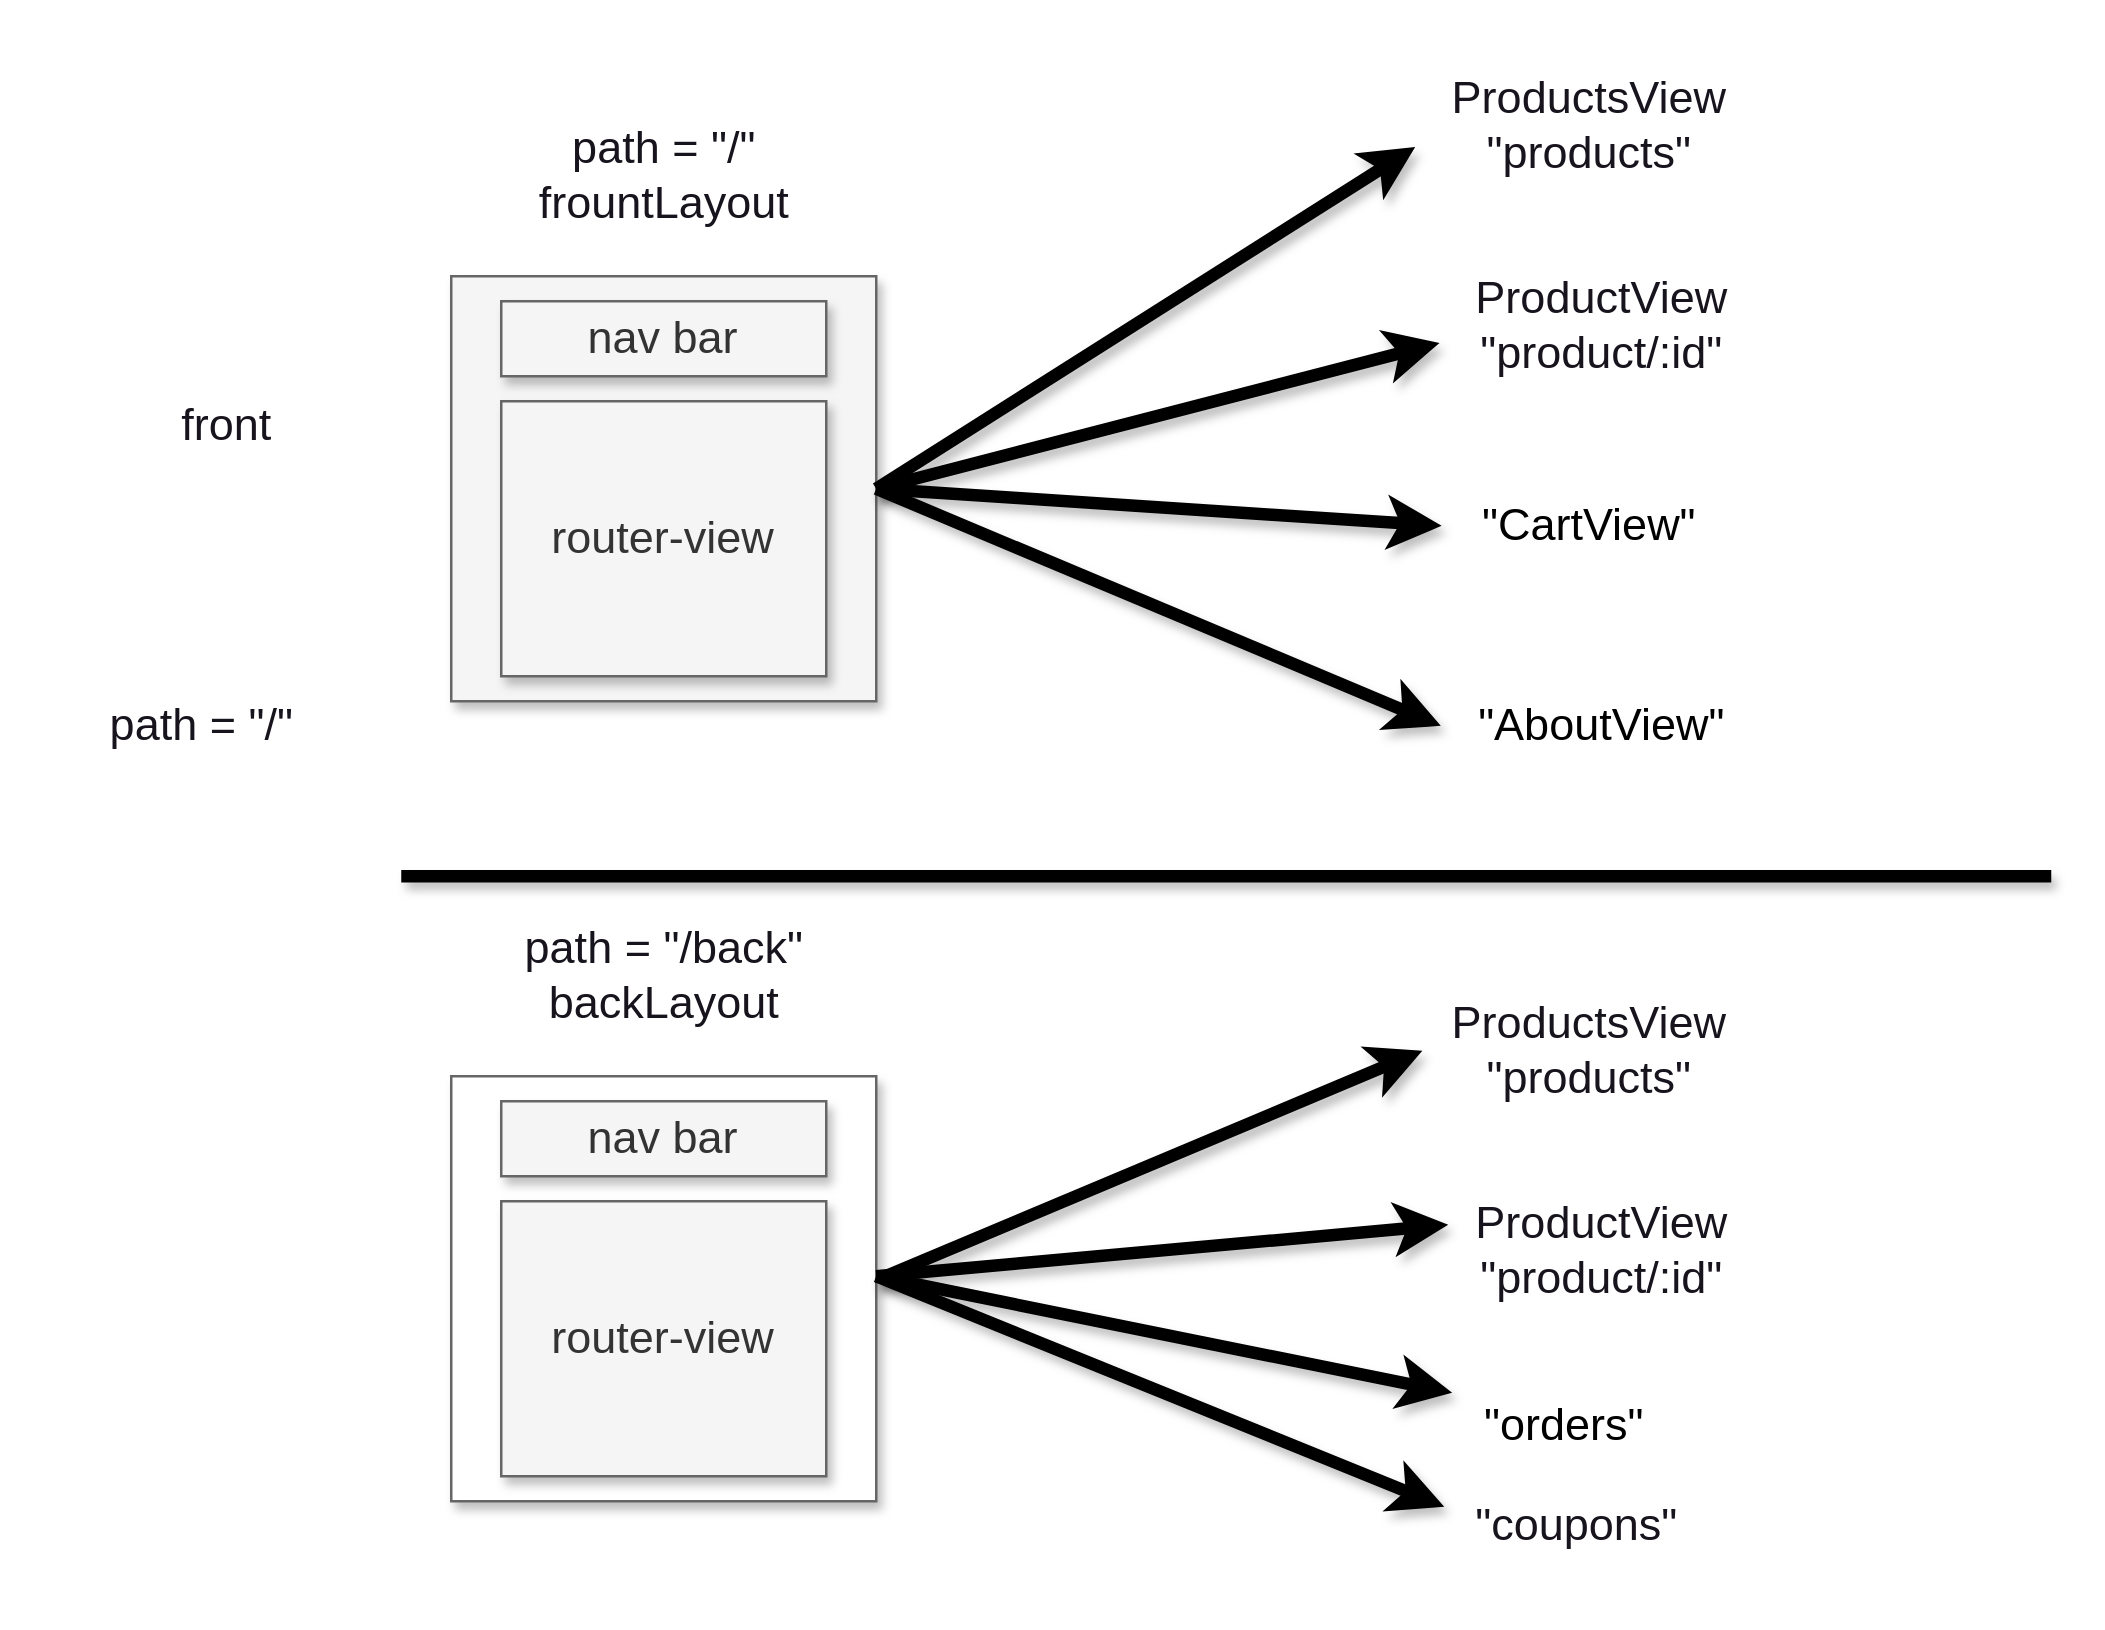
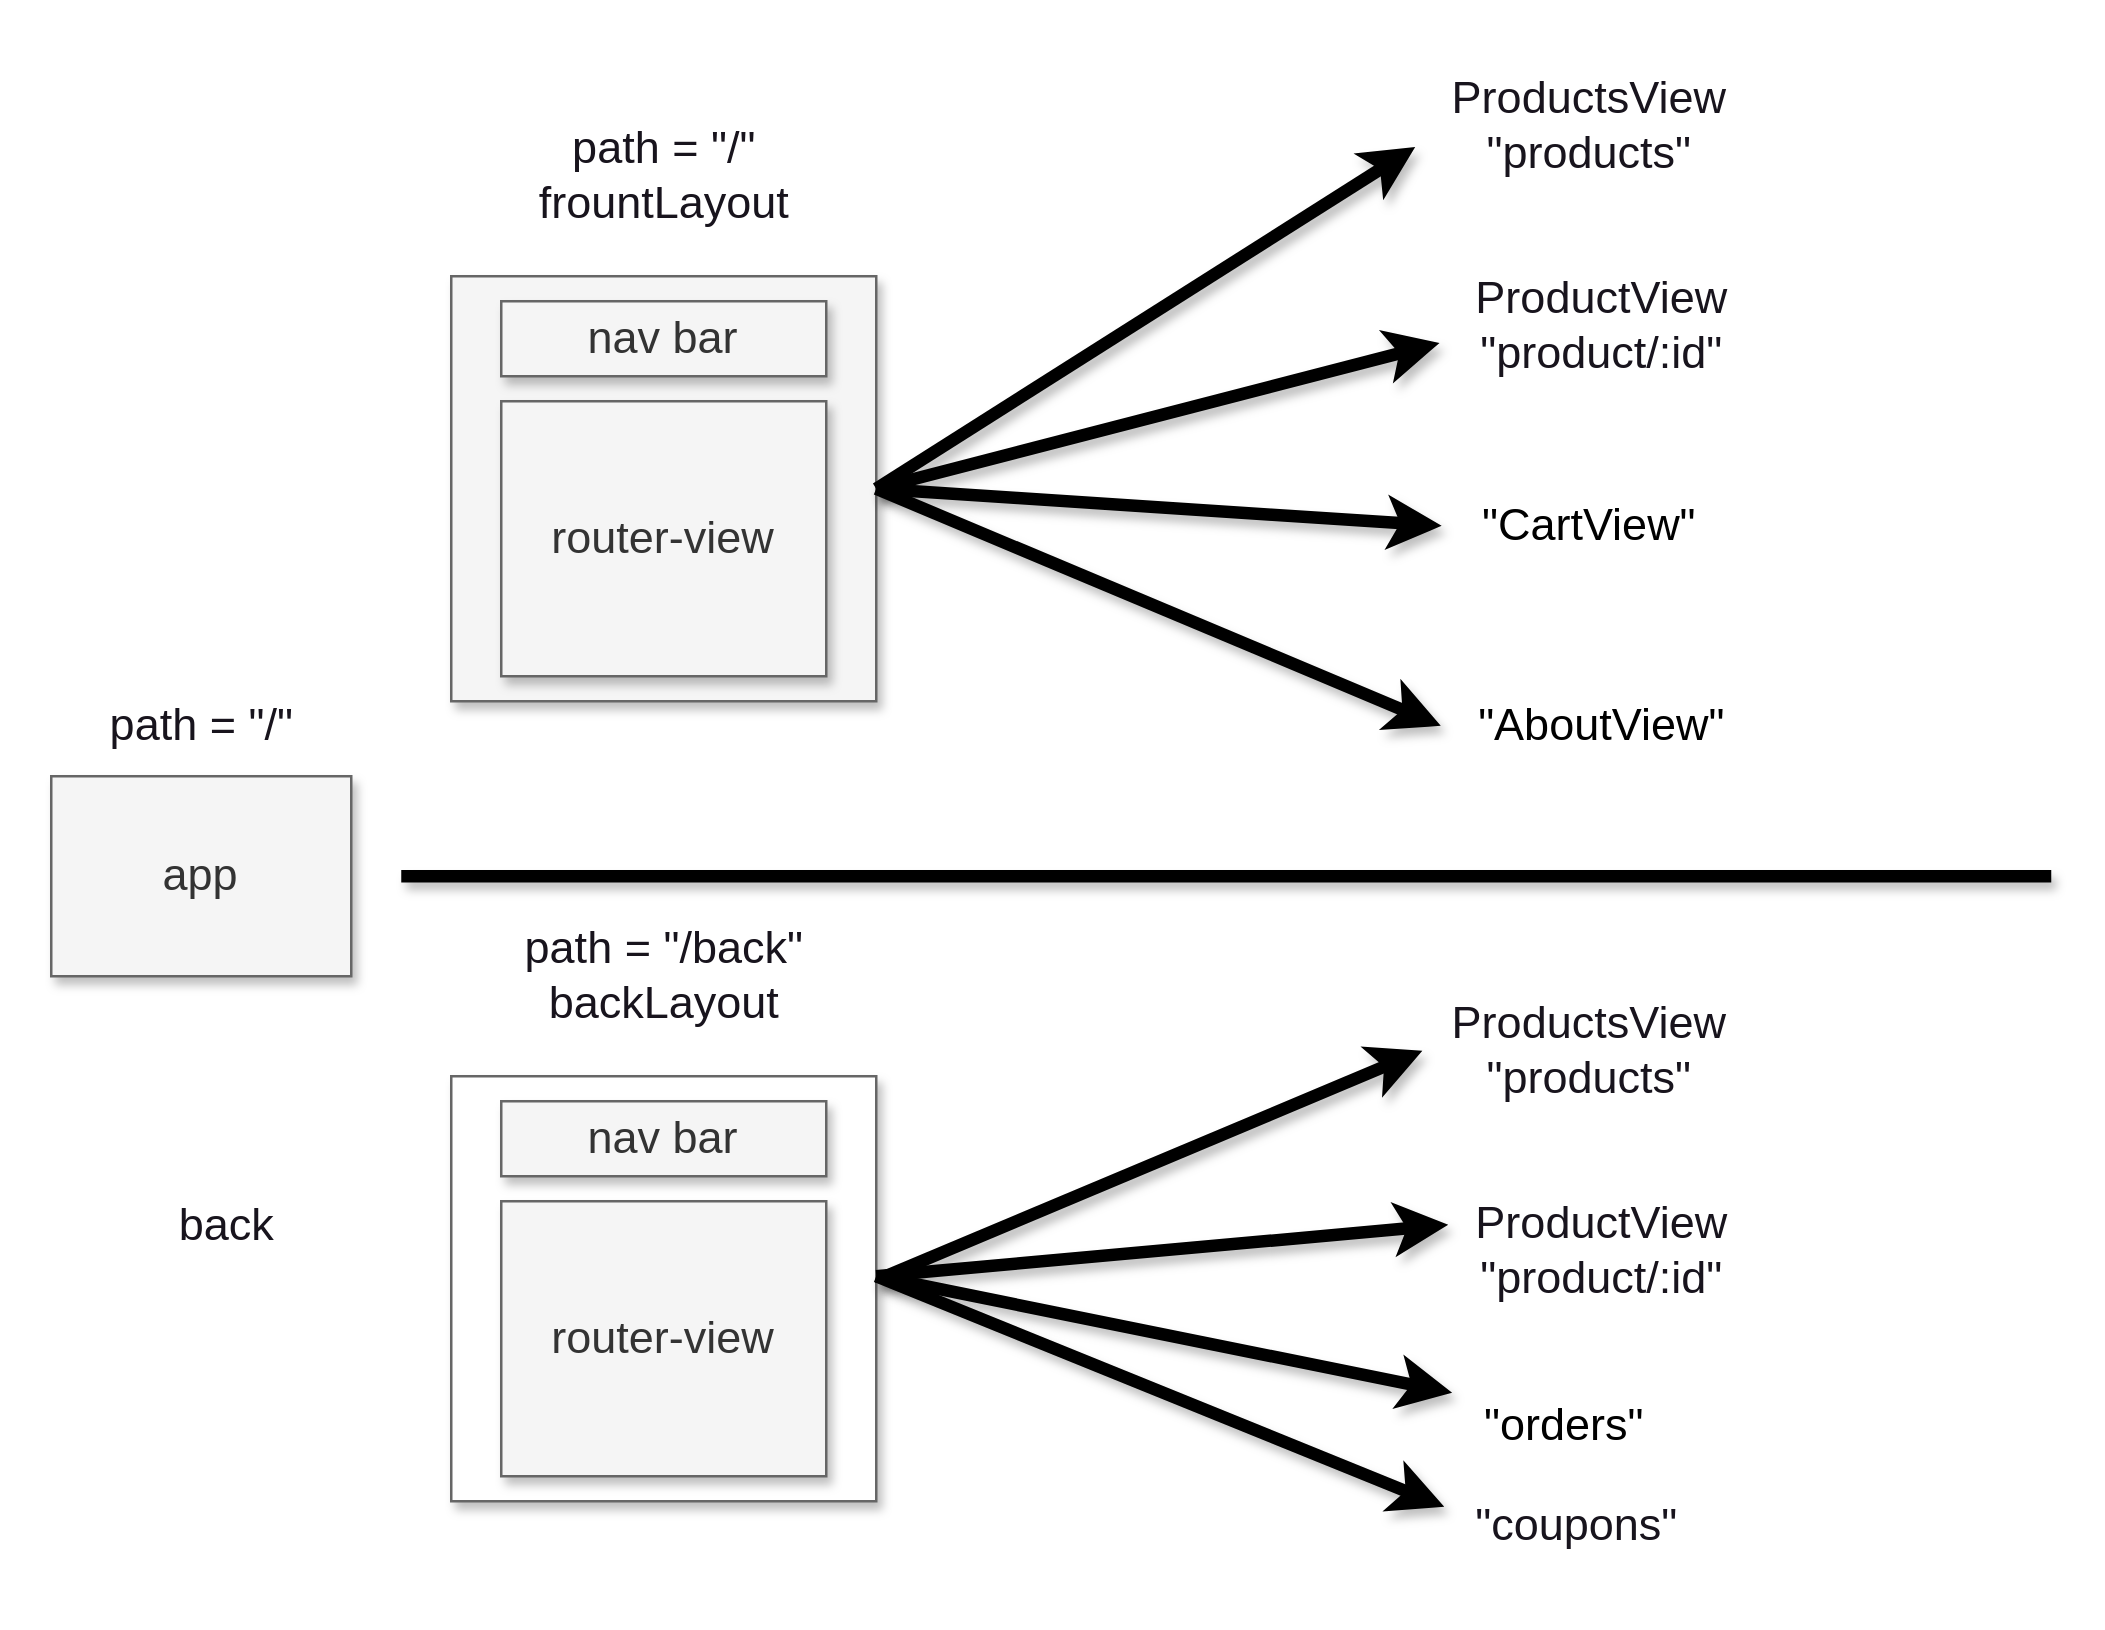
(226, 426) -> none
none -> (201, 876)
none -> (226, 1226)
